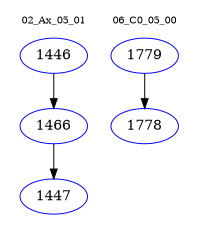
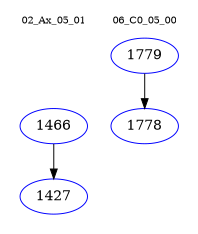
(54, 56) -> none
(54, 197) -> (54, 197)
